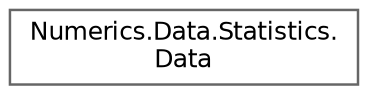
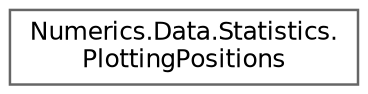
(184, 47) -> (184, 47)
